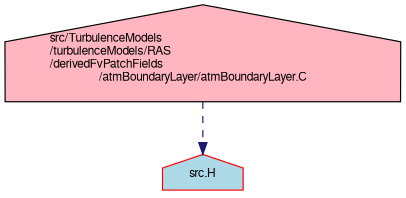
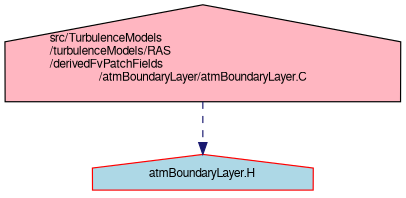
(203, 174) -> (203, 174)
